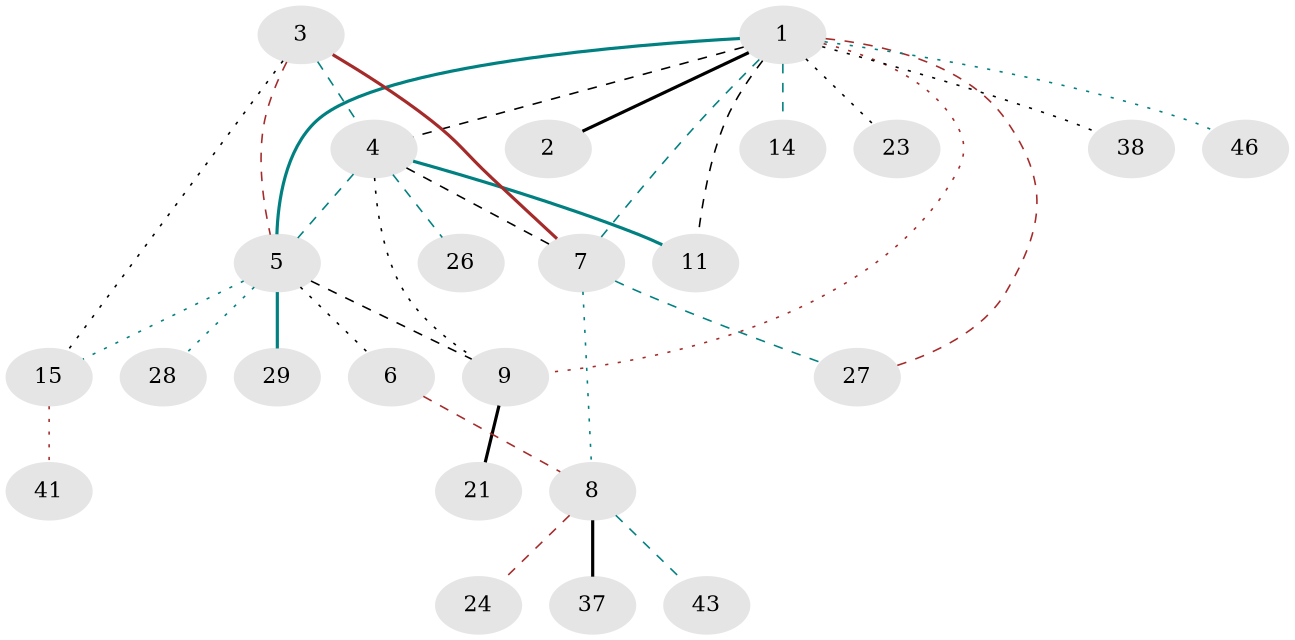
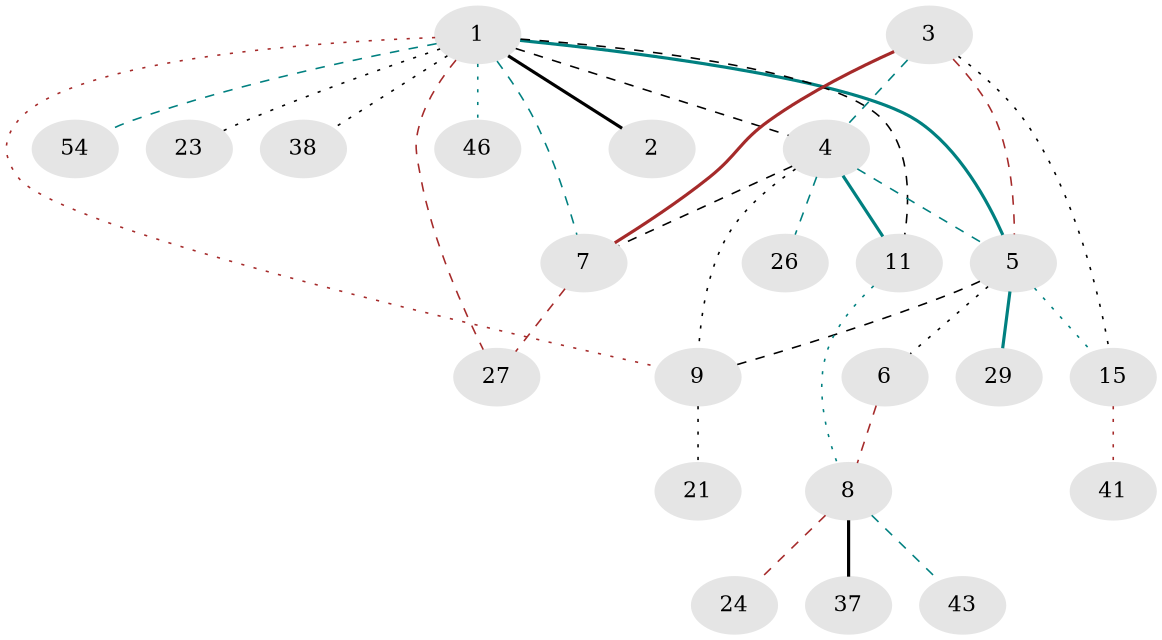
(783, 149) -> (75, 149)
(717, 324) -> (540, 320)
(163, 377) -> none
(587, 381) -> (823, 368)
(495, 424) -> (698, 434)
